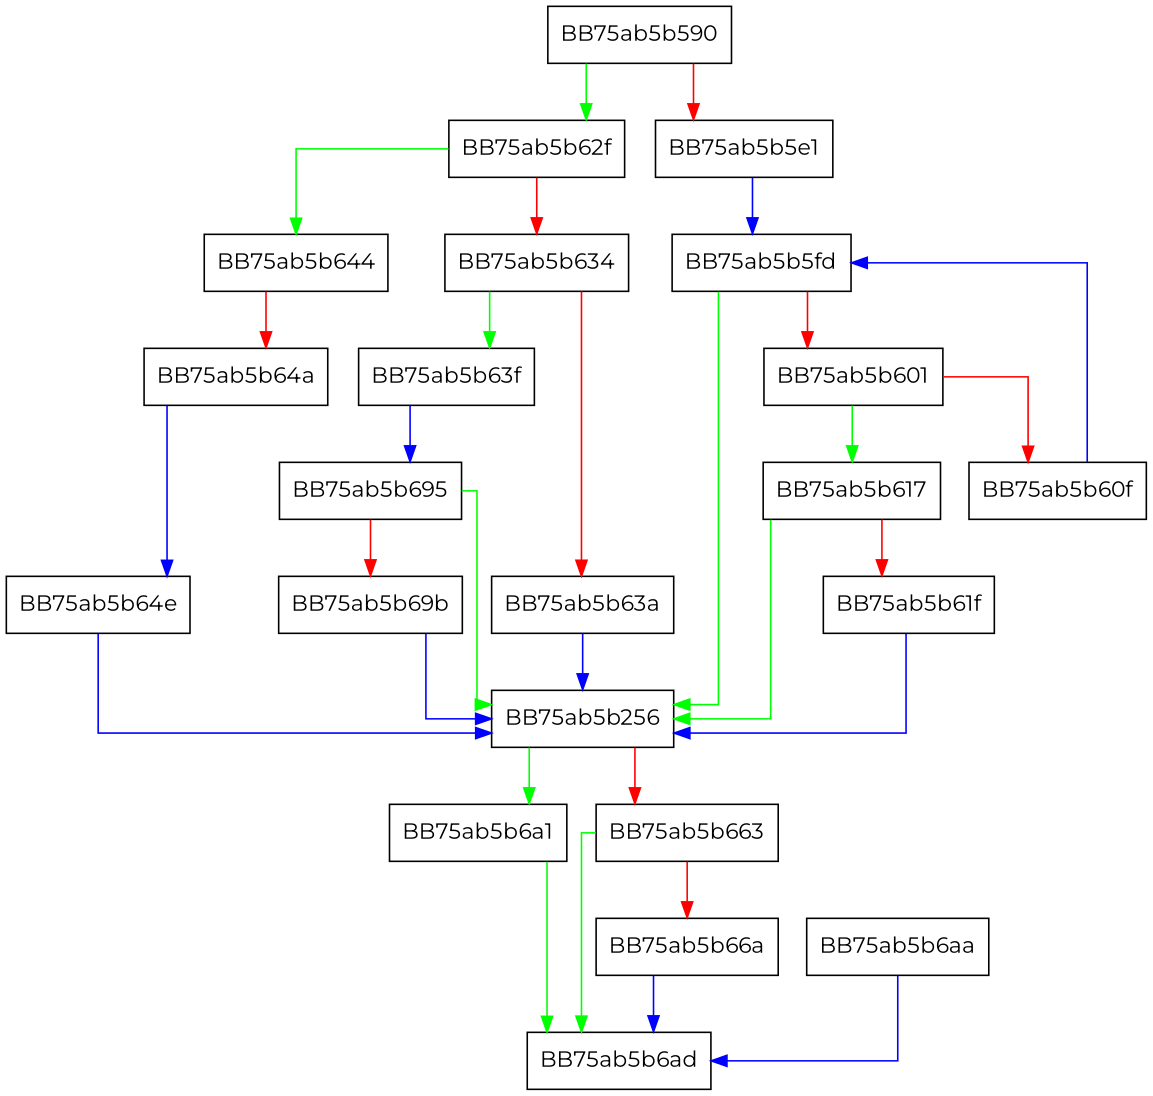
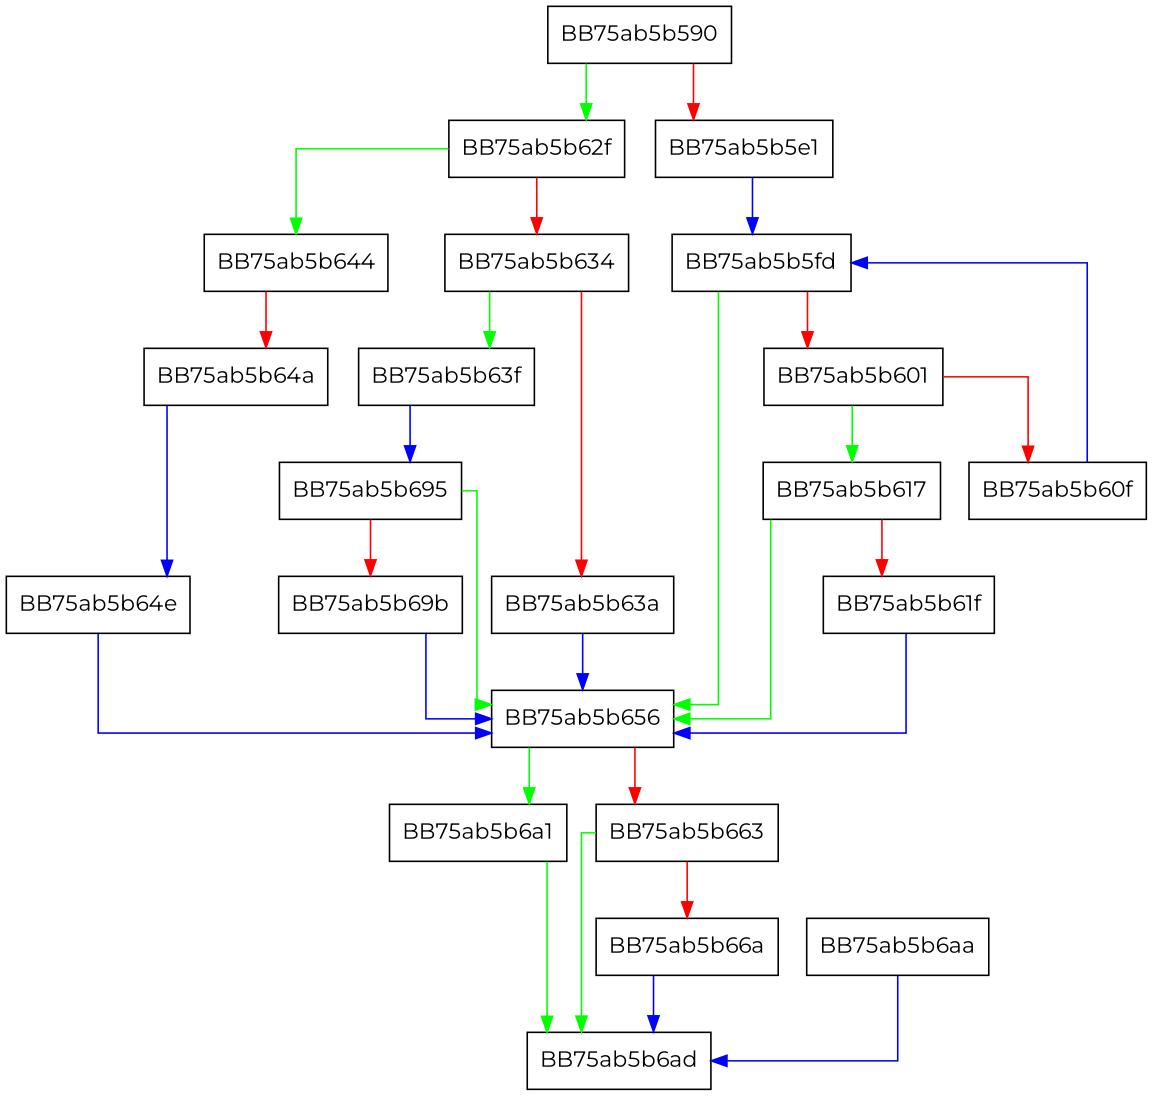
(583, 719) -> (583, 719)
